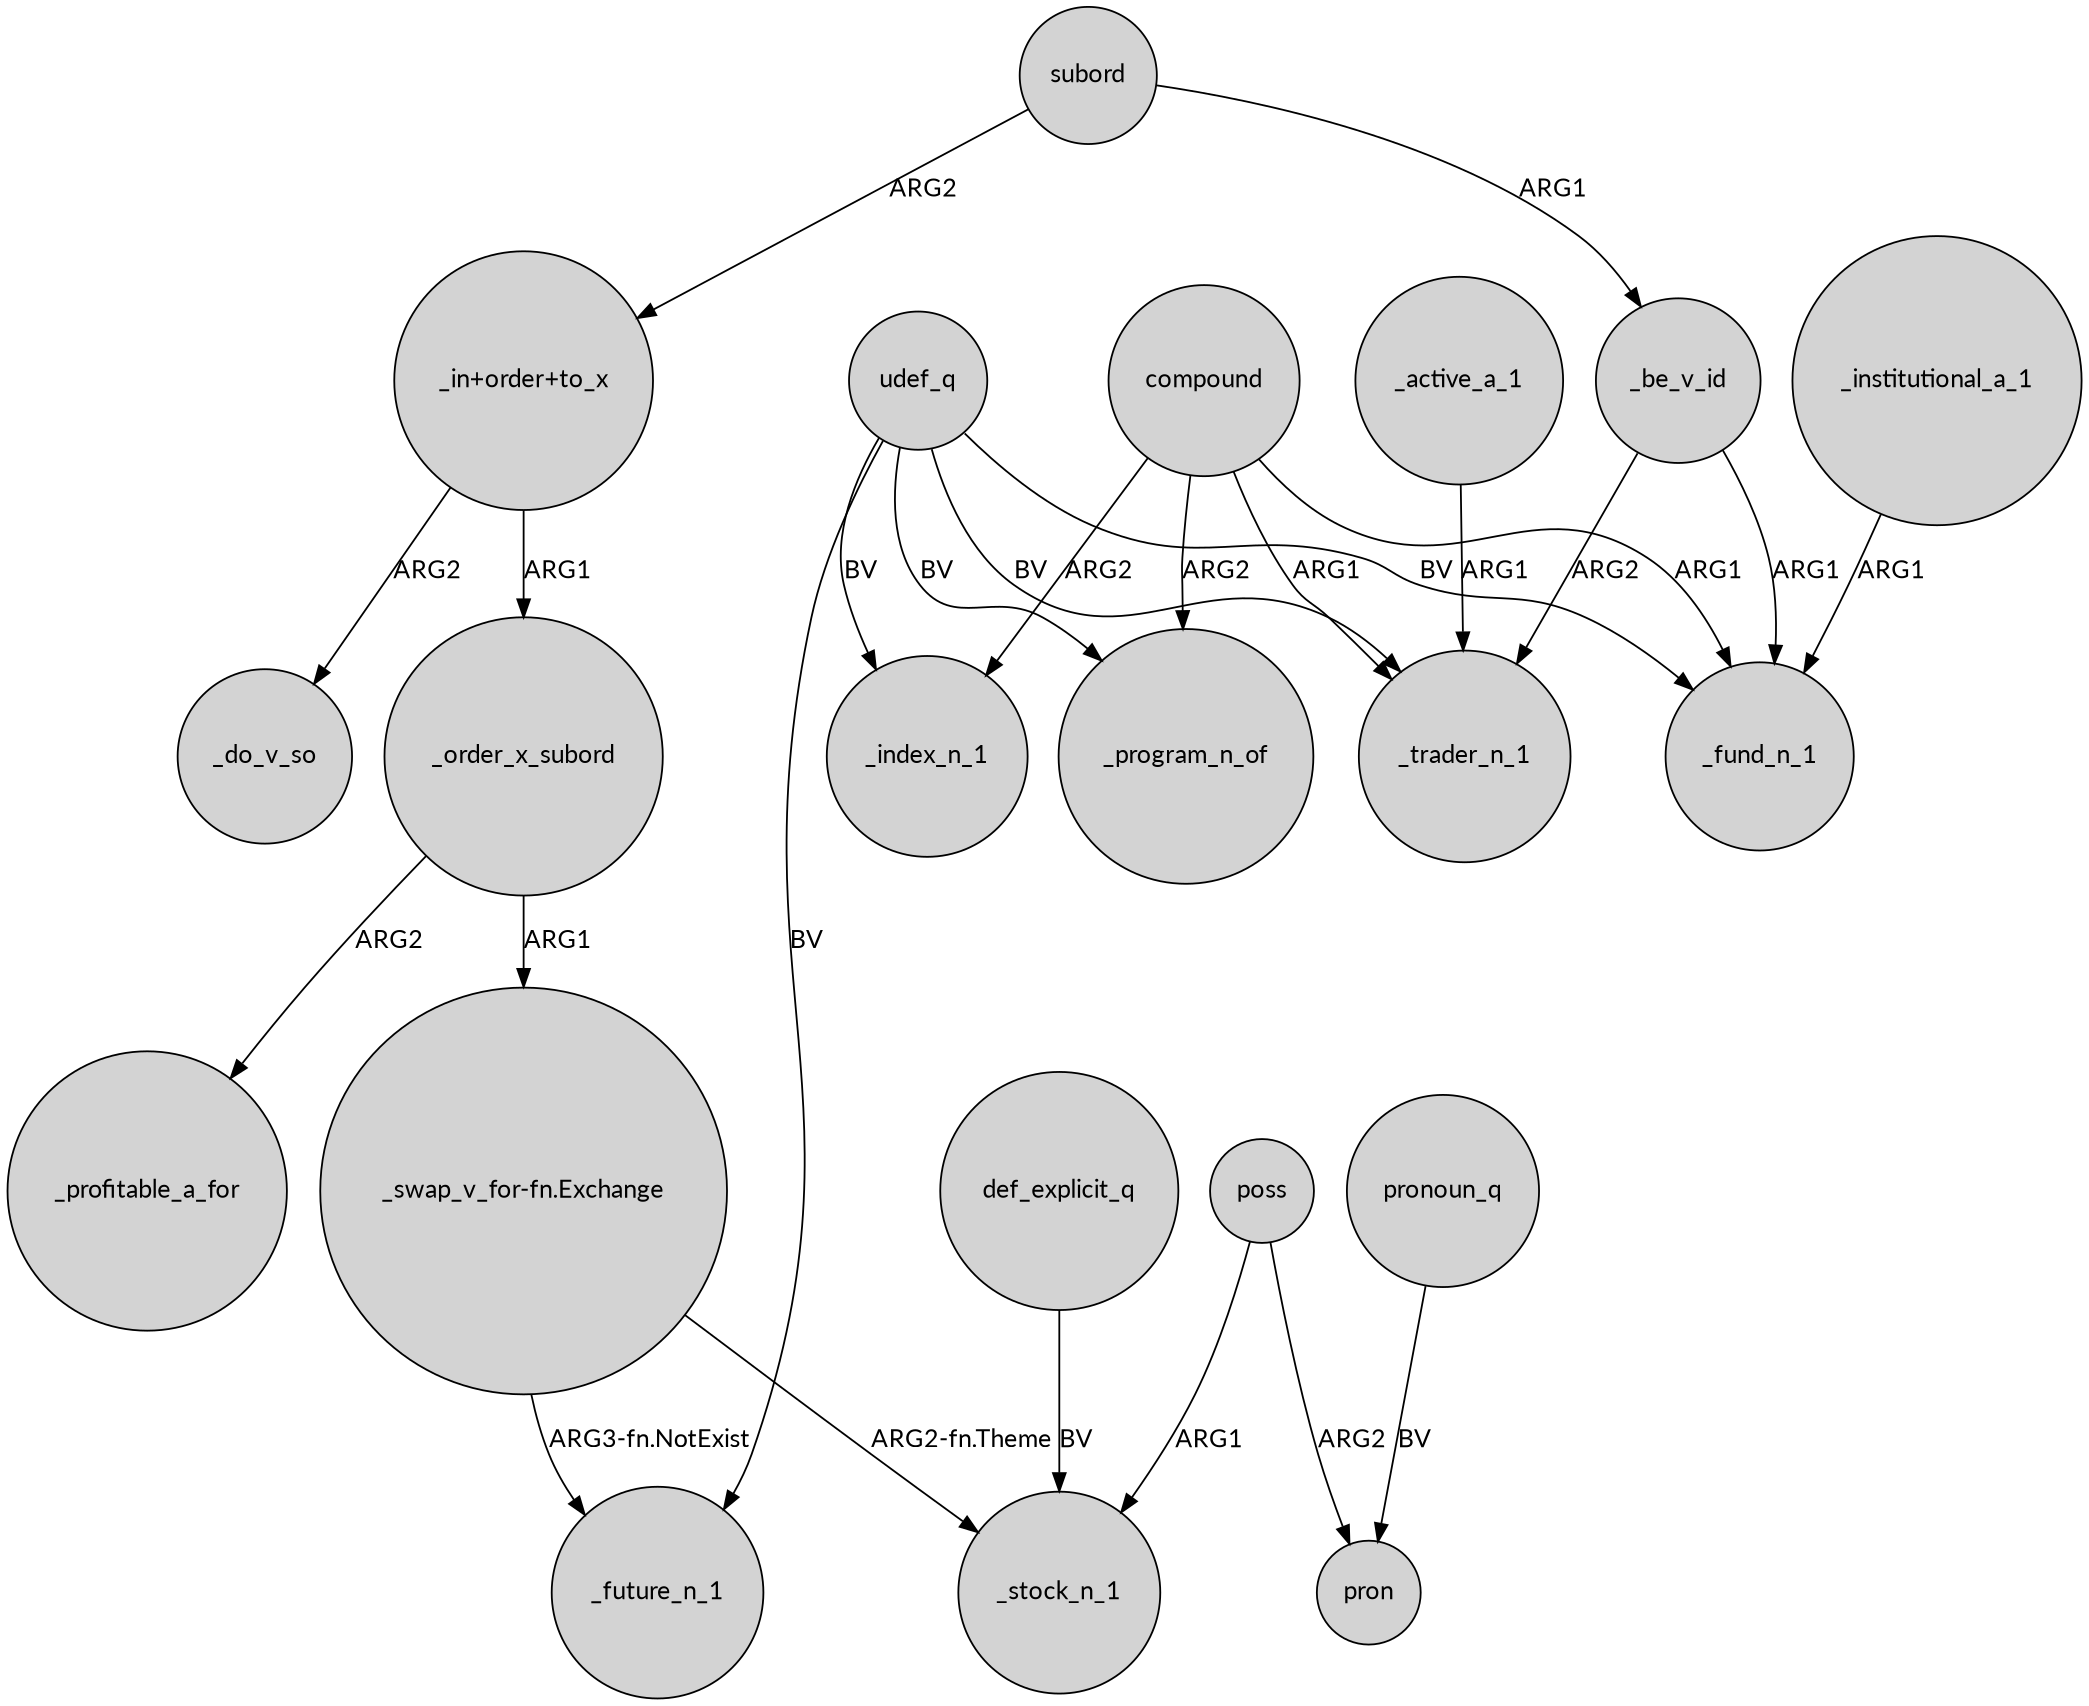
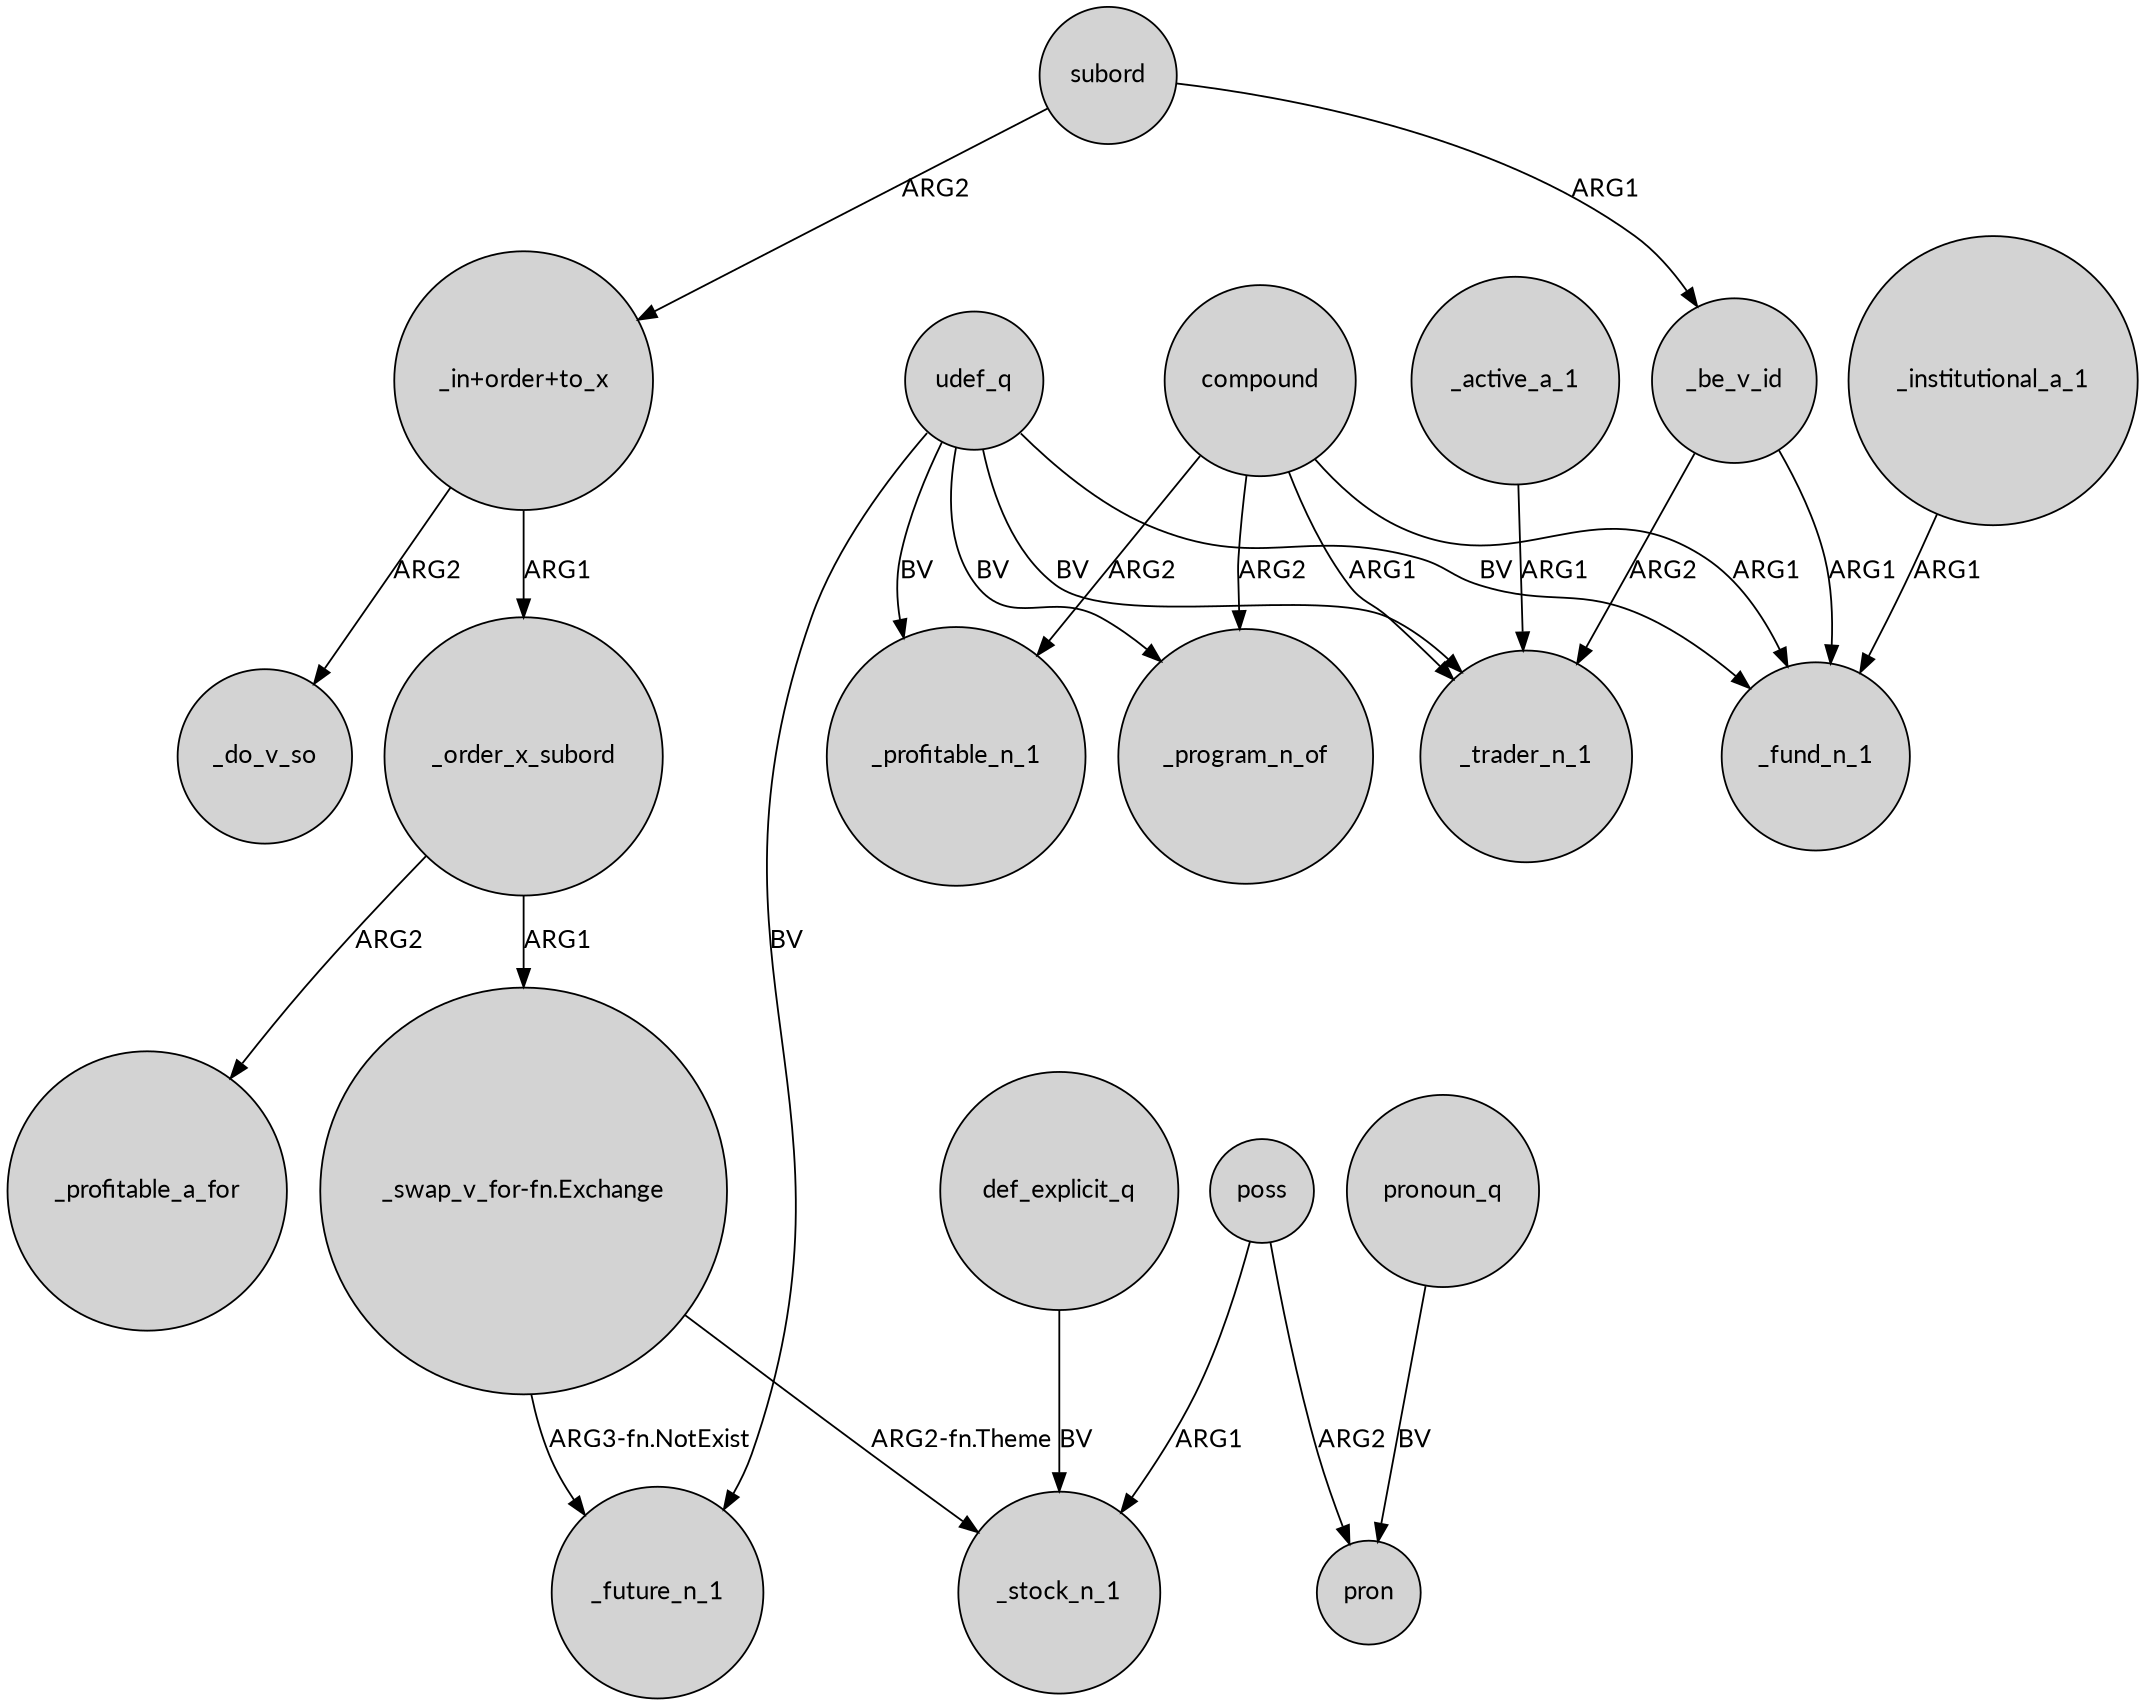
(927, 756) -> (956, 756)
